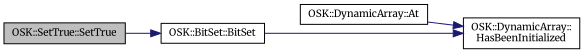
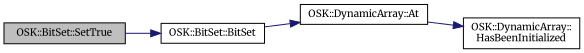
(65, 33) -> (65, 33)
(359, 33) -> (277, 25)
